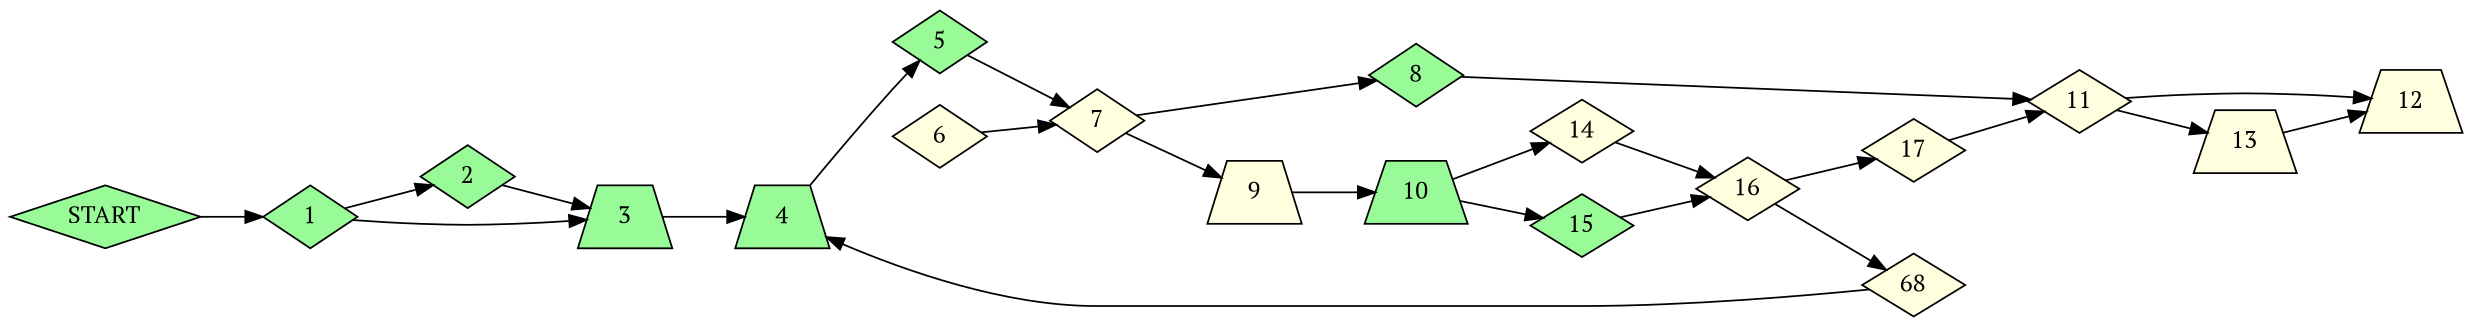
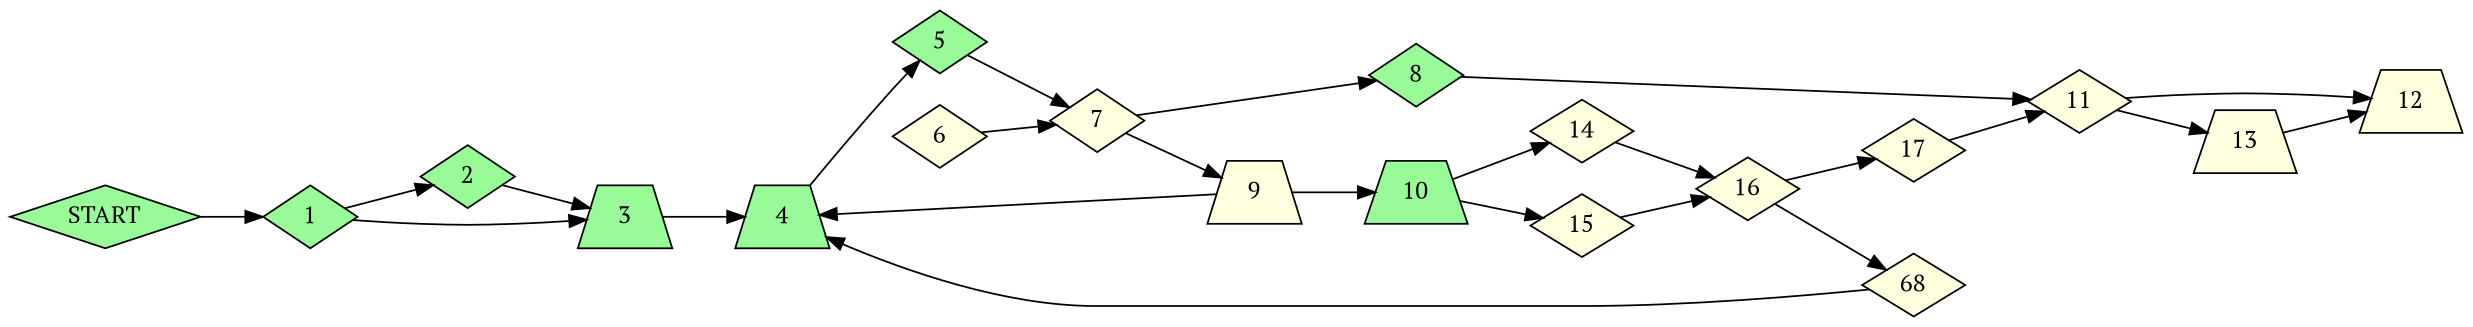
none -> (1027, 204)
(1582, 226) -> (1582, 226)
